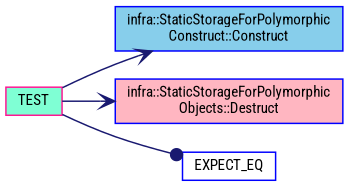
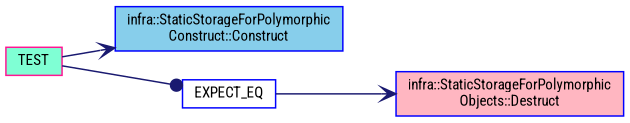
(81, 101) -> (328, 94)
